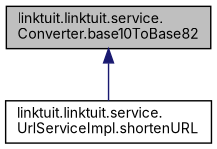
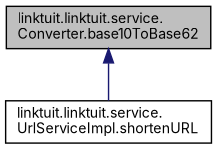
(109, 27) -> (109, 27)
